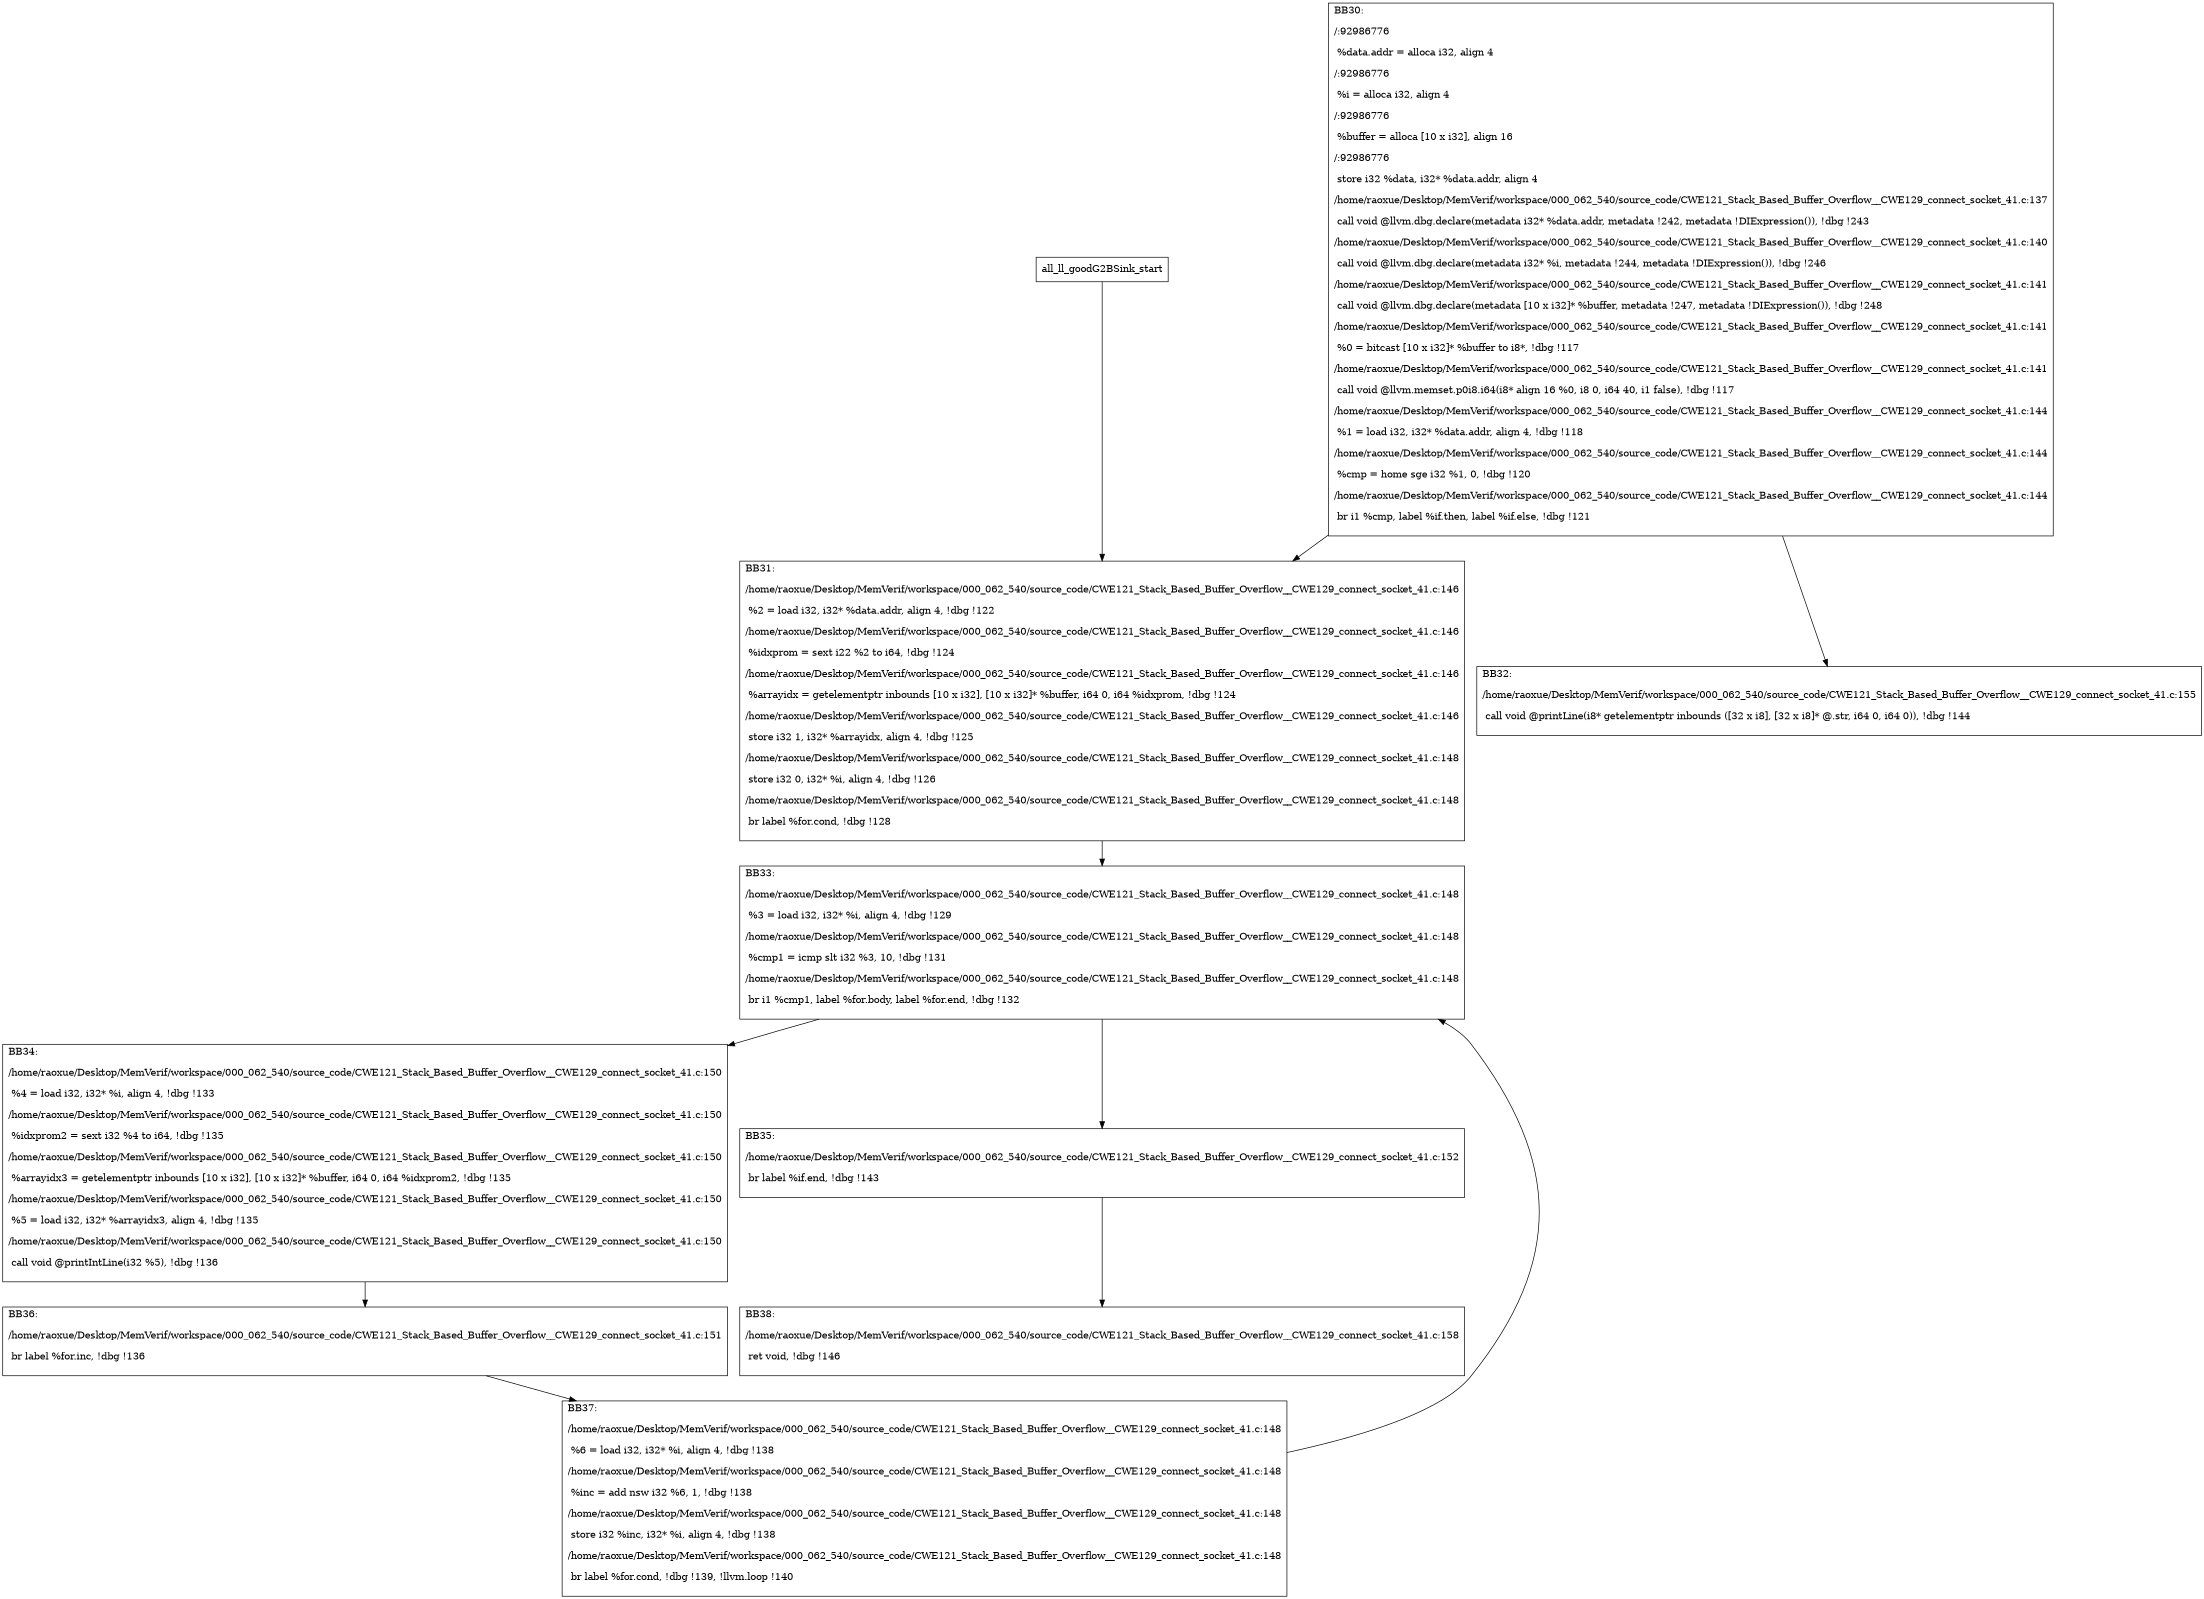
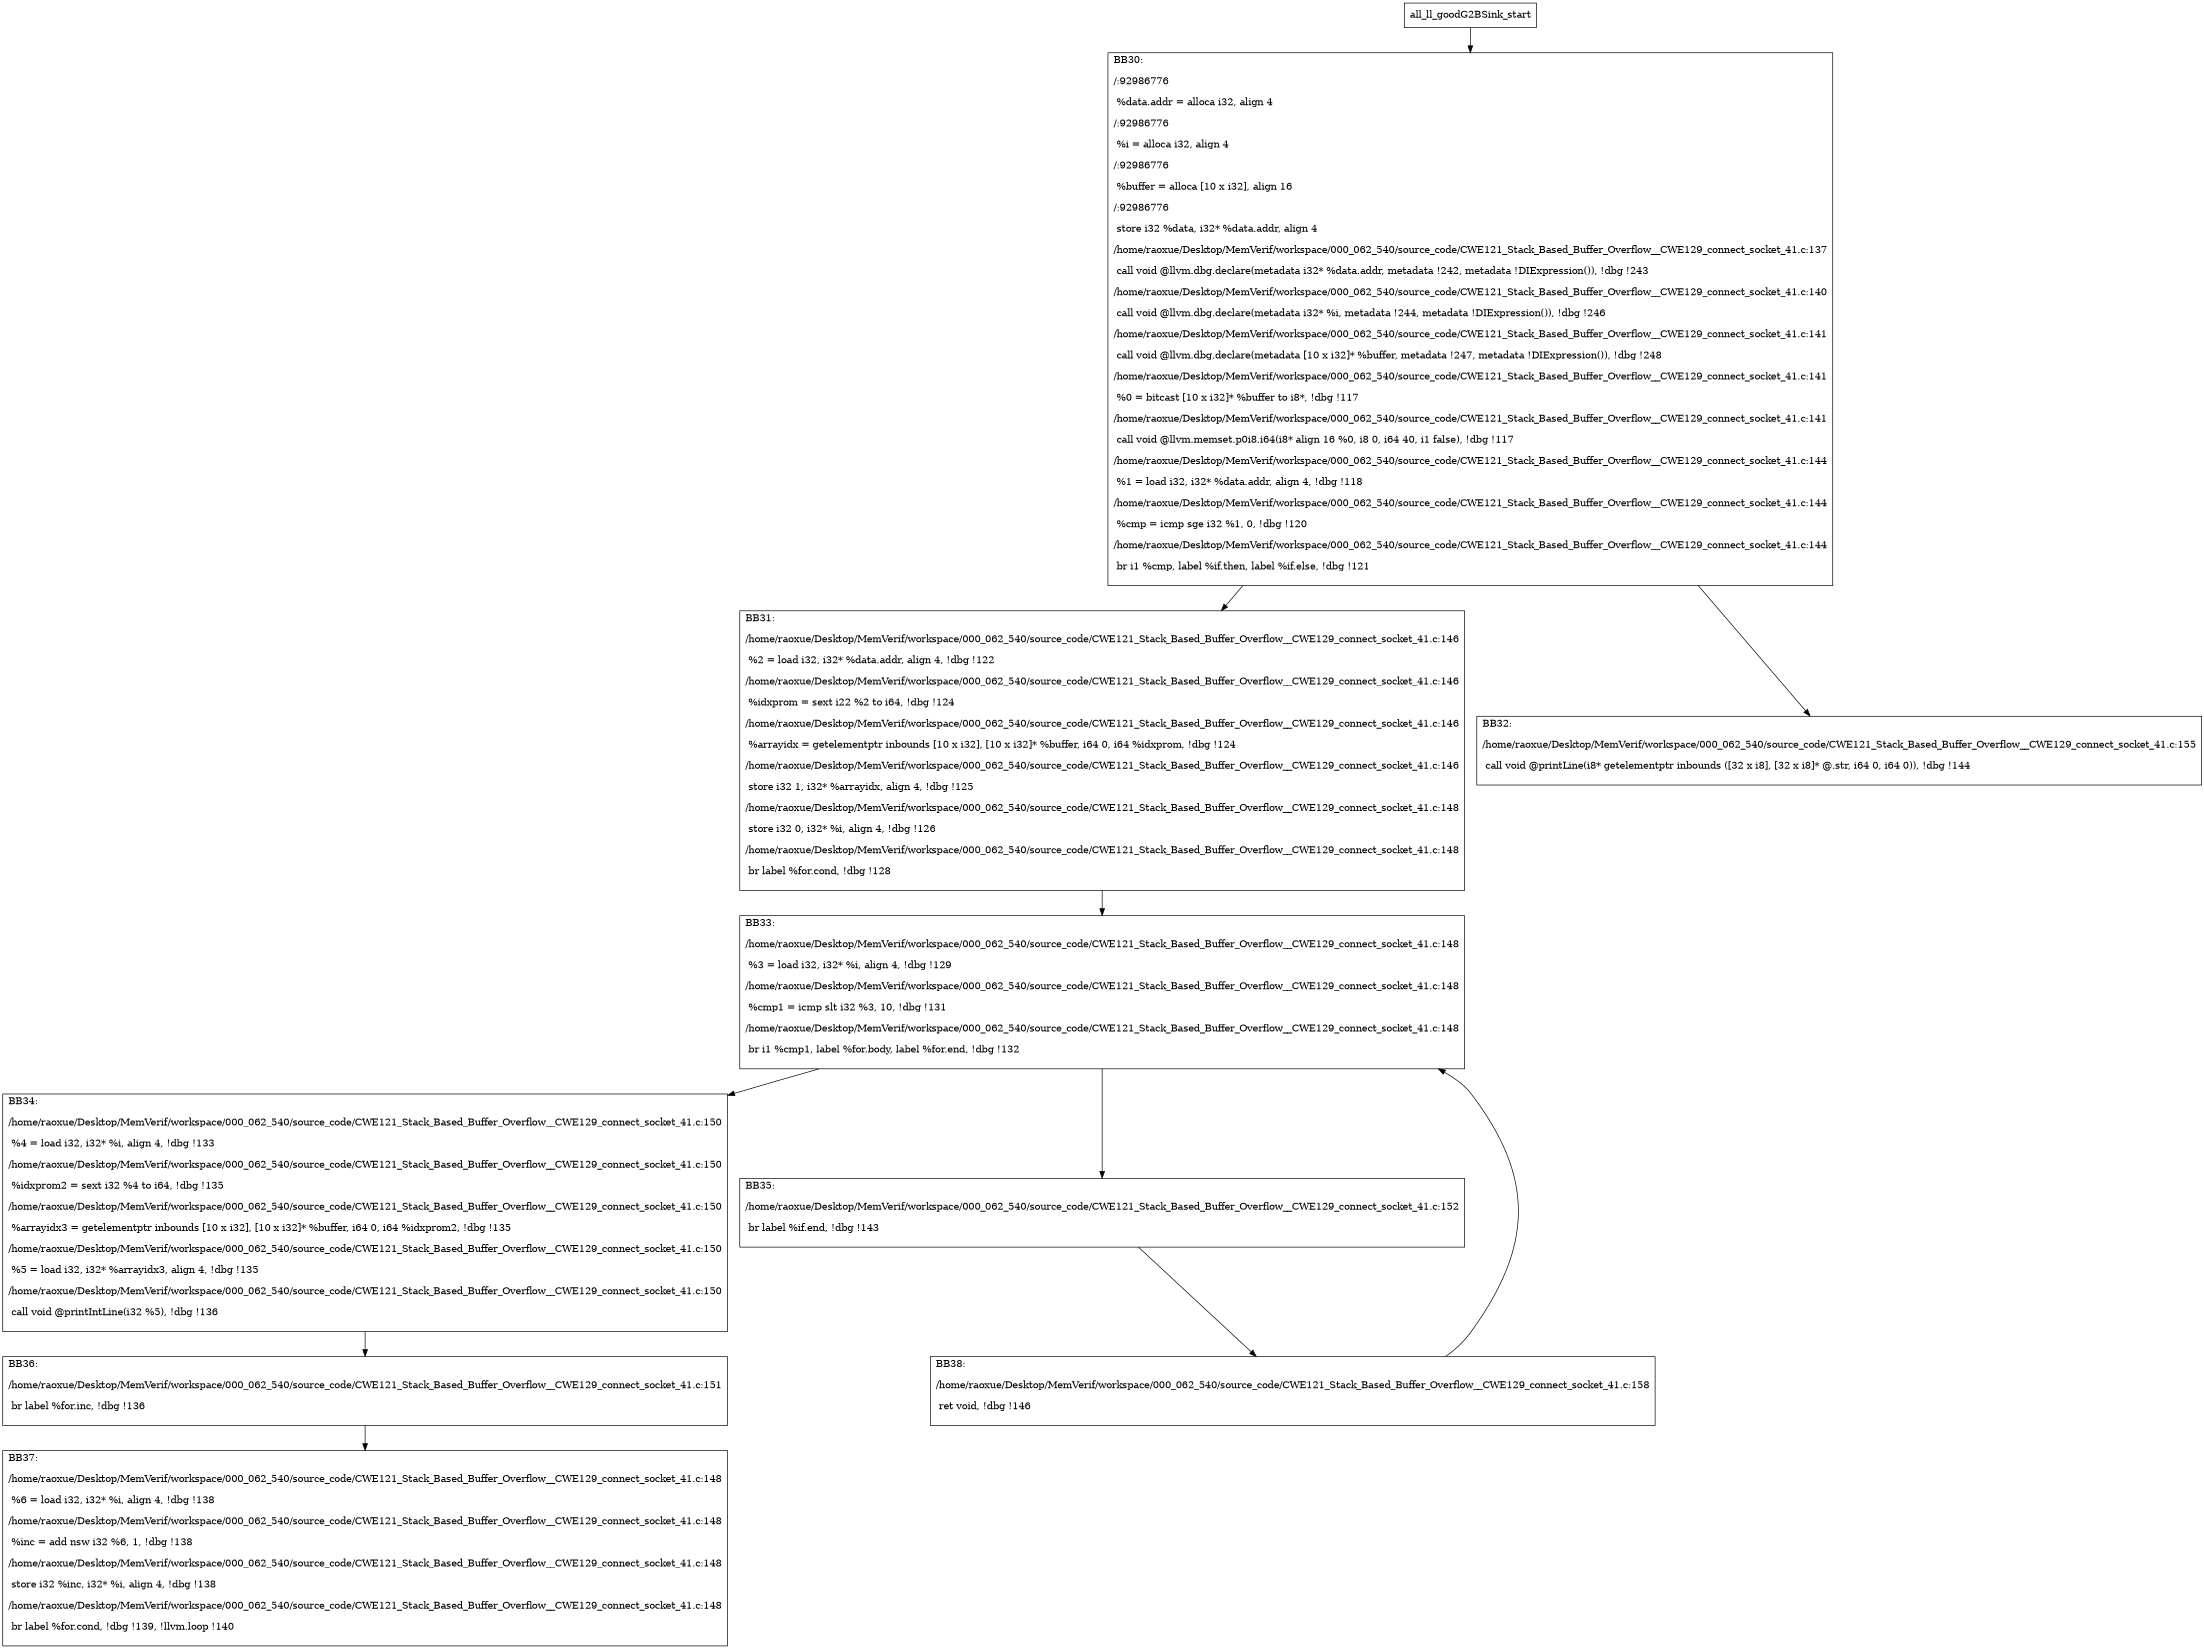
(1102, 418) -> (1470, 37)
(1432, 475) -> (1210, 524)
(1523, 1292) -> (1518, 1213)
